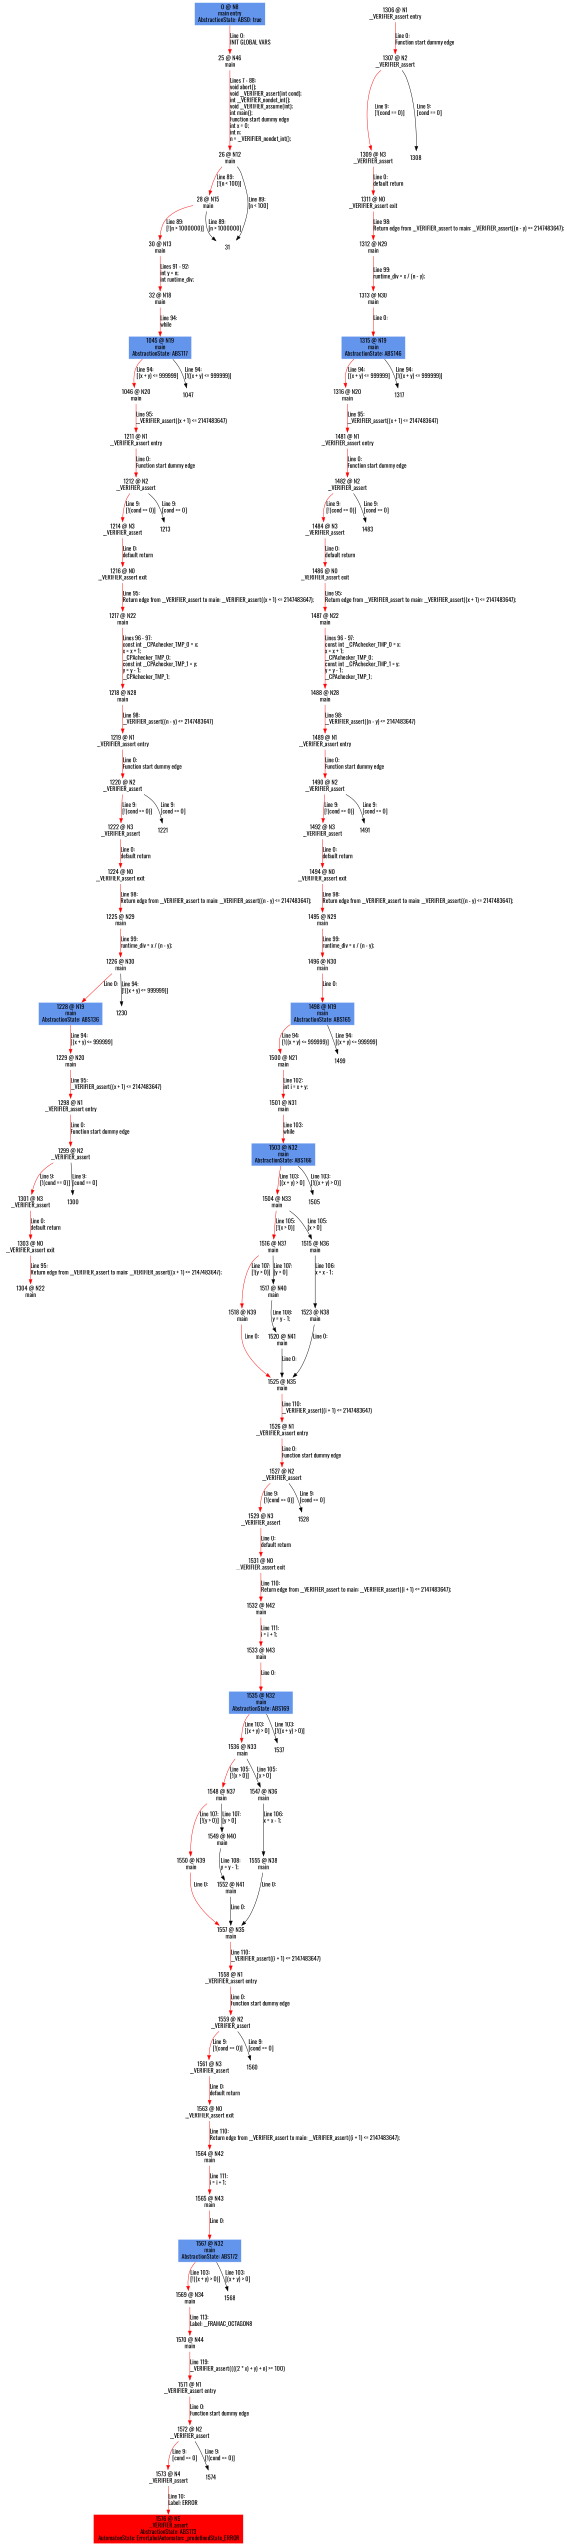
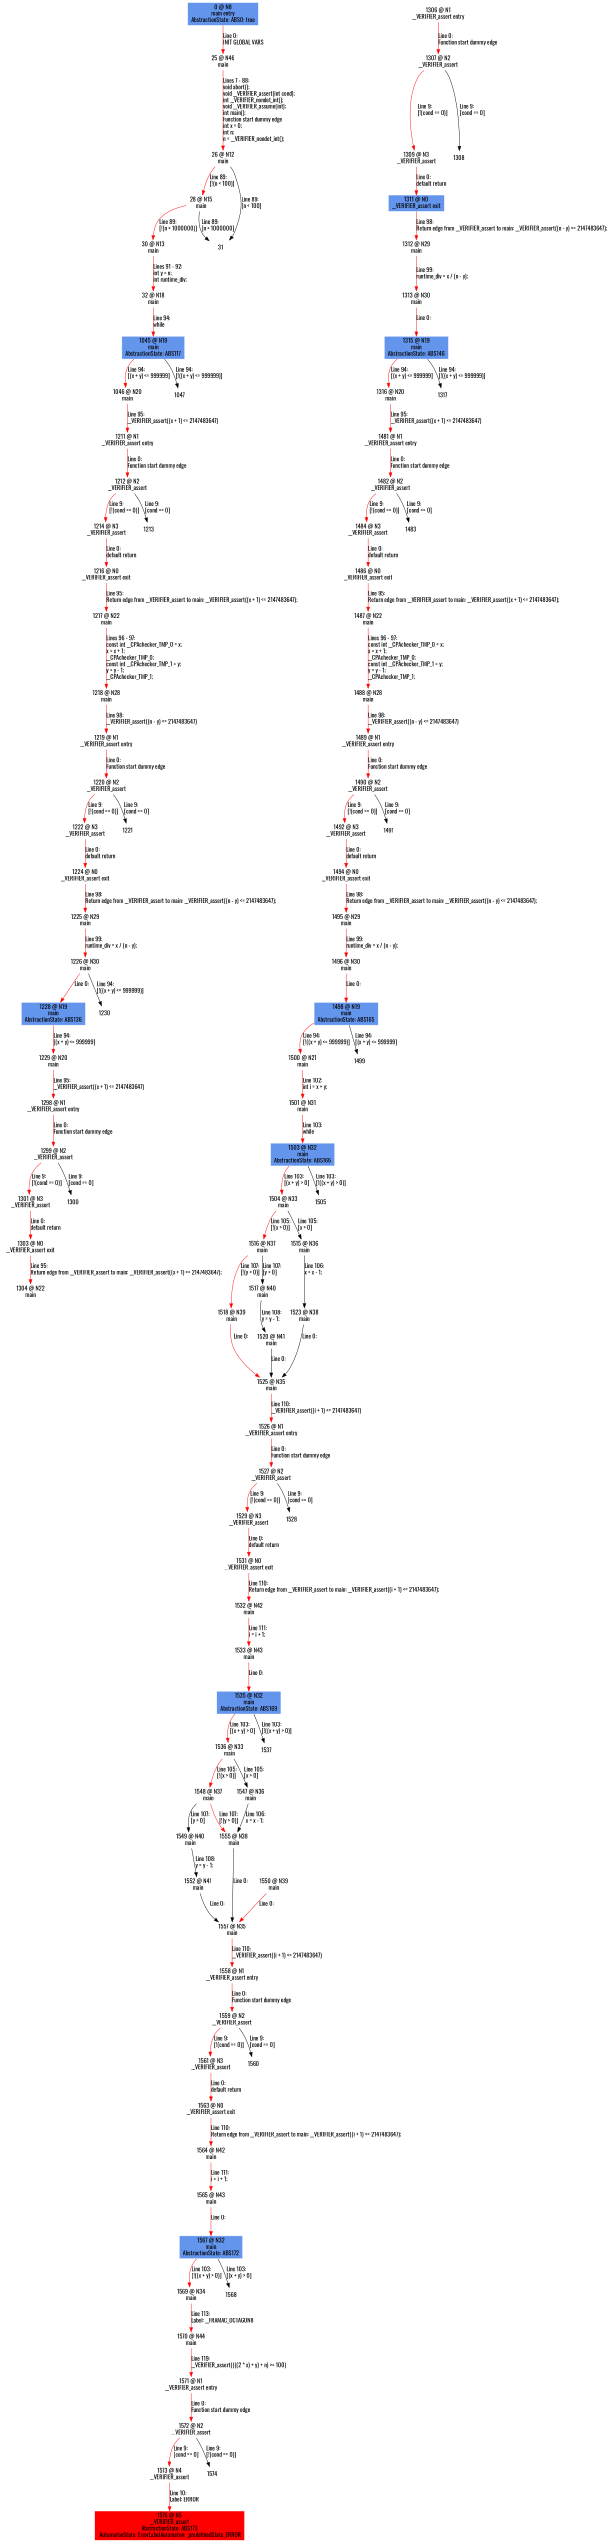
(373, 203) -> (416, 203)
(194, 1826) -> (215, 1817)
